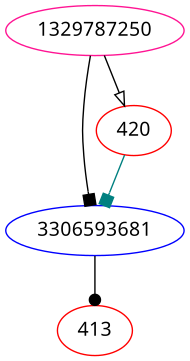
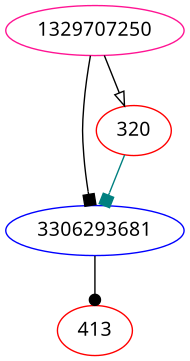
(95, 31) -> (95, 31)
(134, 131) -> (134, 131)
(95, 231) -> (95, 231)
